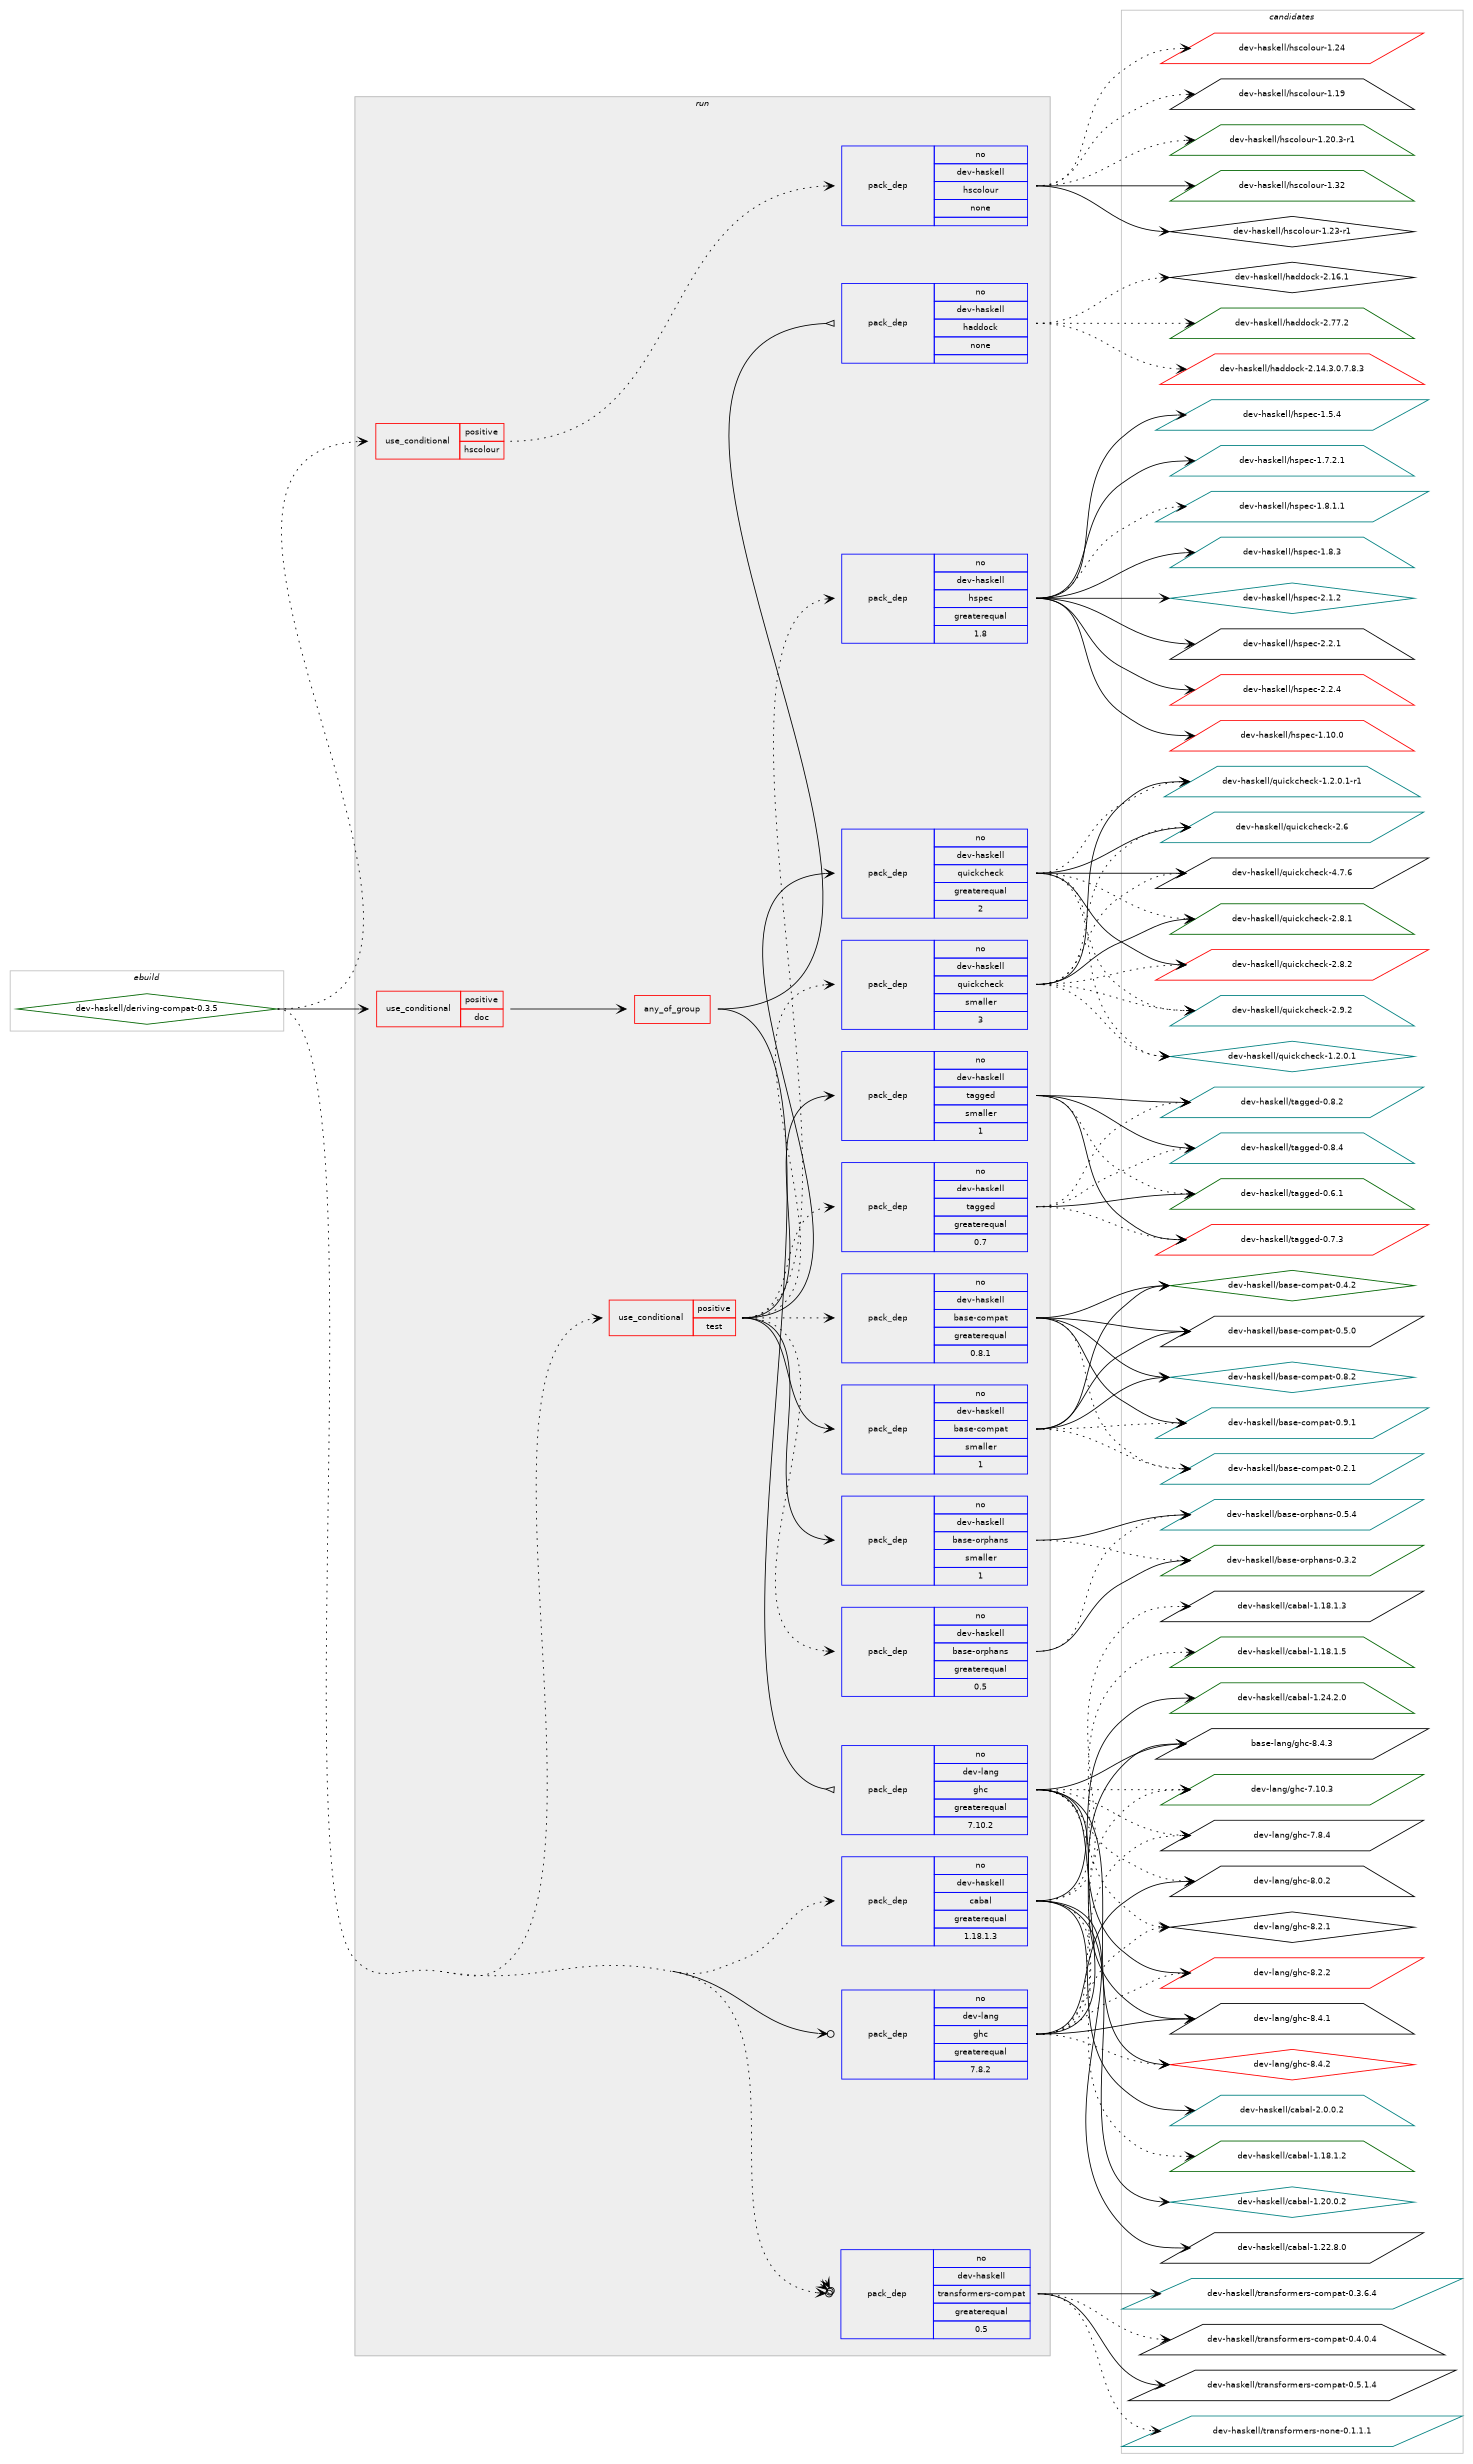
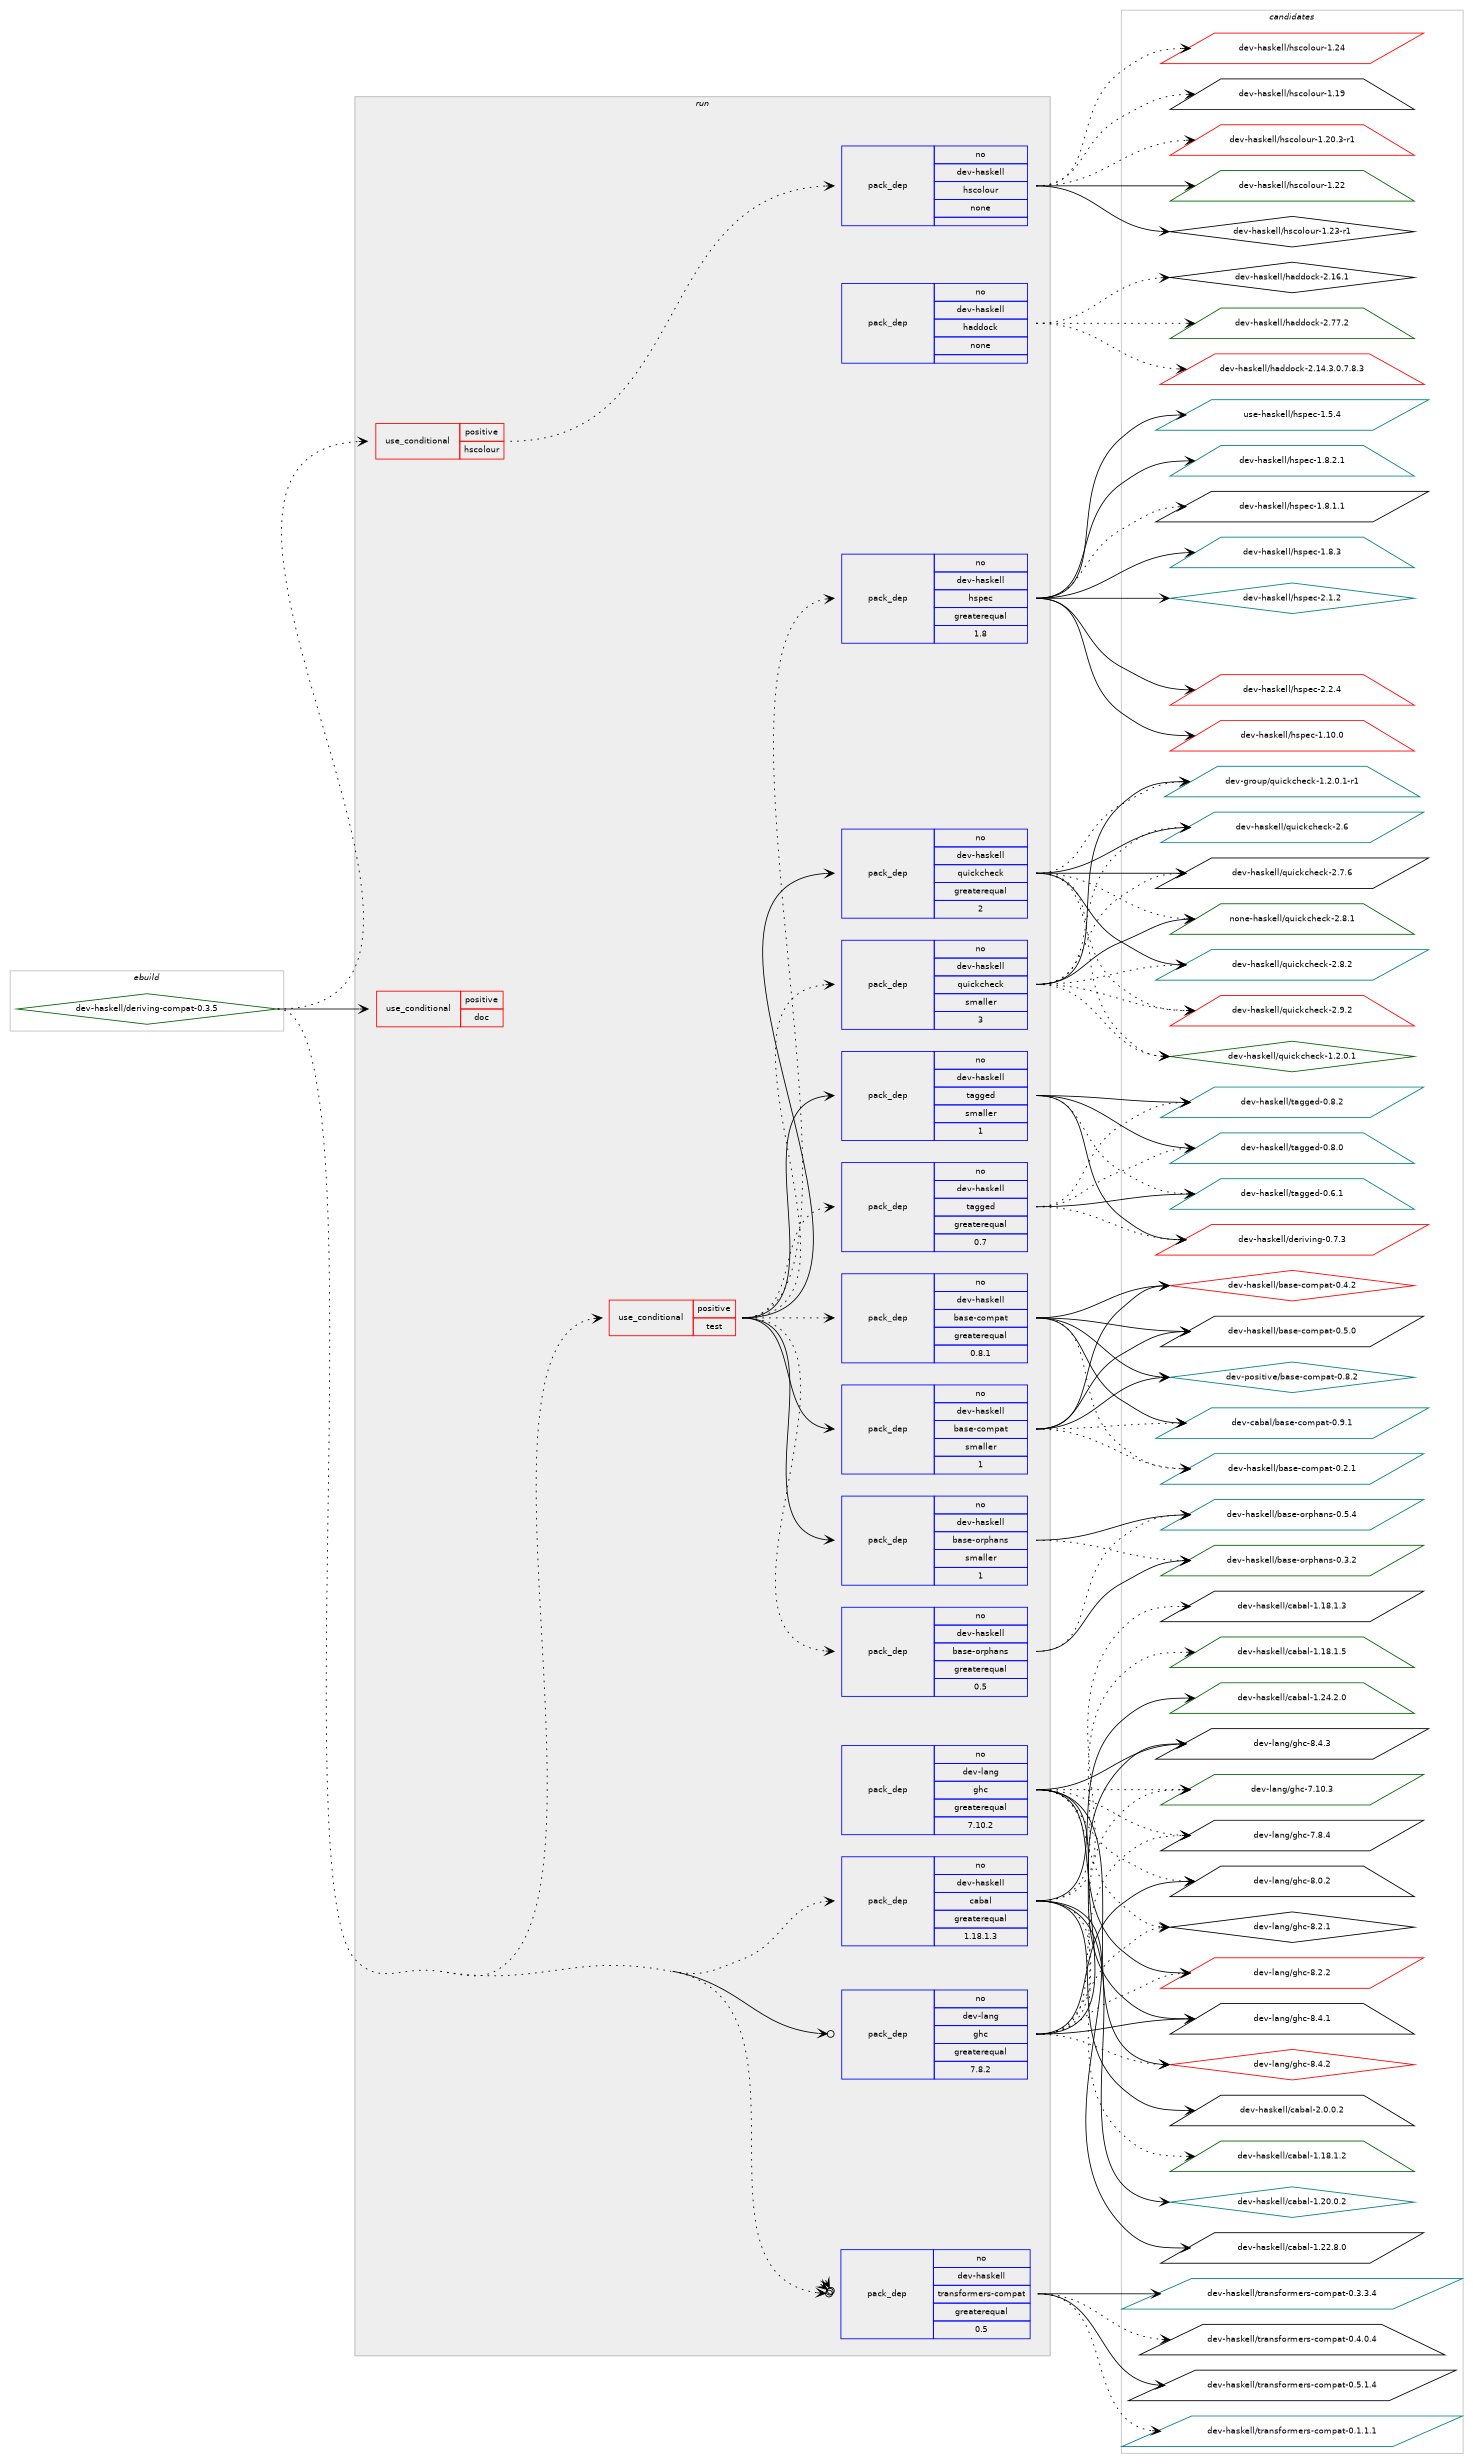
(1292, 140) -> (1292, 140)
(1292, 186) -> (1292, 186)
(1292, 415) -> (1292, 415)
(1292, 461) -> (1292, 461)
(1292, 507) -> (1292, 507)
(1292, 644) -> none
(1292, 782) -> (1292, 782)
(1292, 873) -> (1292, 873)
(1292, 919) -> (1292, 919)
(1292, 965) -> (1292, 965)
(672, 1009) -> none
(1292, 1011) -> (1292, 1011)
(1292, 1057) -> (1292, 1057)
(1292, 1148) -> (1292, 1148)
(1292, 1194) -> (1292, 1194)
(1292, 1240) -> (1292, 1240)
(1292, 1286) -> (1292, 1286)
(1292, 1377) -> (1292, 1377)
(1292, 1423) -> (1292, 1423)
(1292, 1744) -> (1292, 1744)
(1292, 2110) -> (1292, 2110)
(1292, 2294) -> (1292, 2294)
(1292, 2431) -> (1292, 2431)
